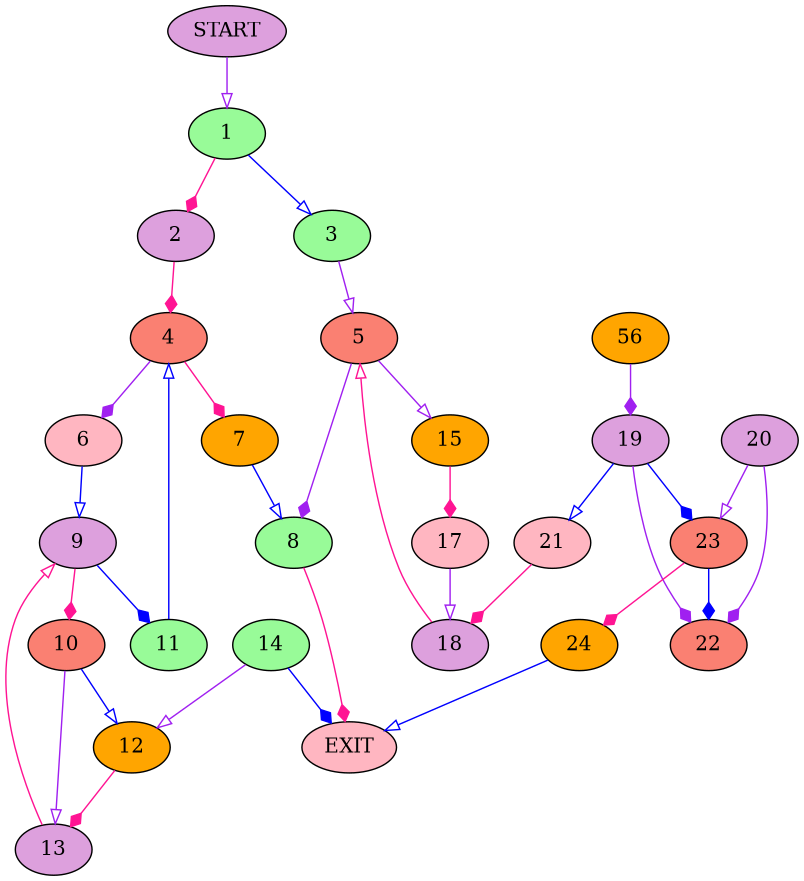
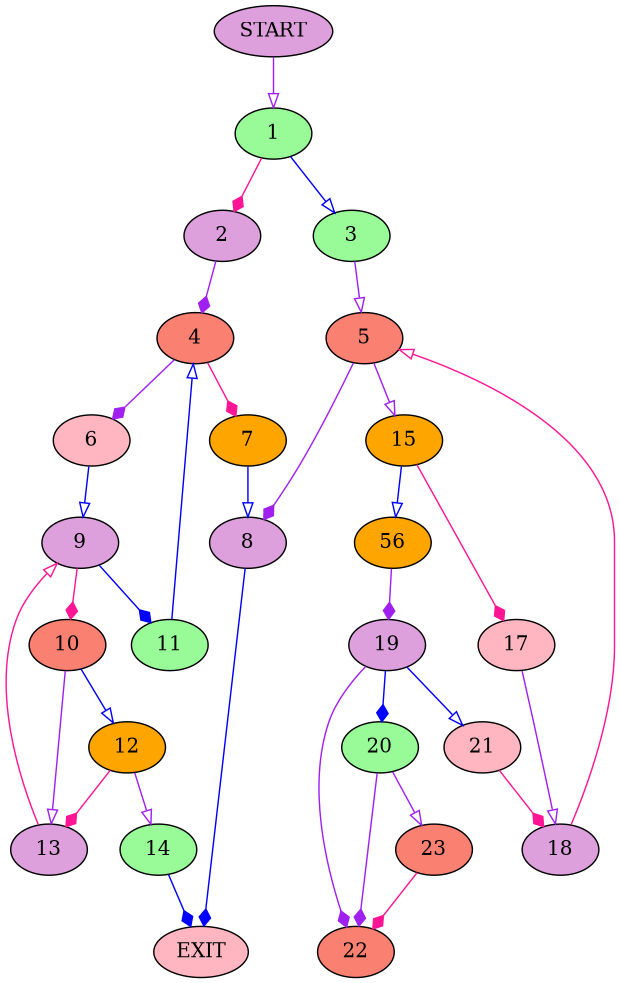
(173, 279) -> (211, 279)
(760, 440) -> (380, 747)
none -> (399, 485)
(664, 485) -> (384, 688)
(294, 543) -> (248, 543)
(709, 586) -> (400, 894)
(327, 635) -> (226, 739)
(579, 645) -> none
(207, 692) -> (141, 792)
